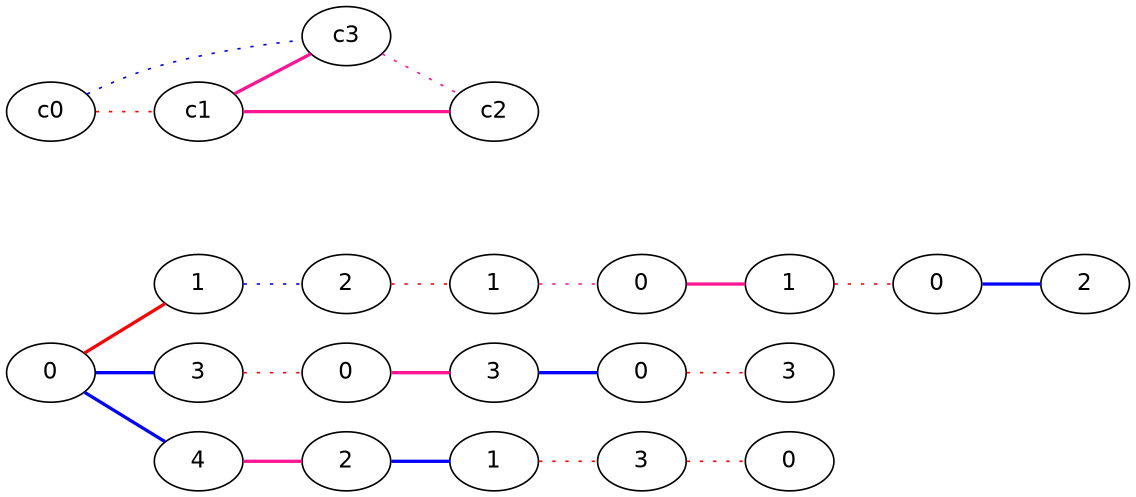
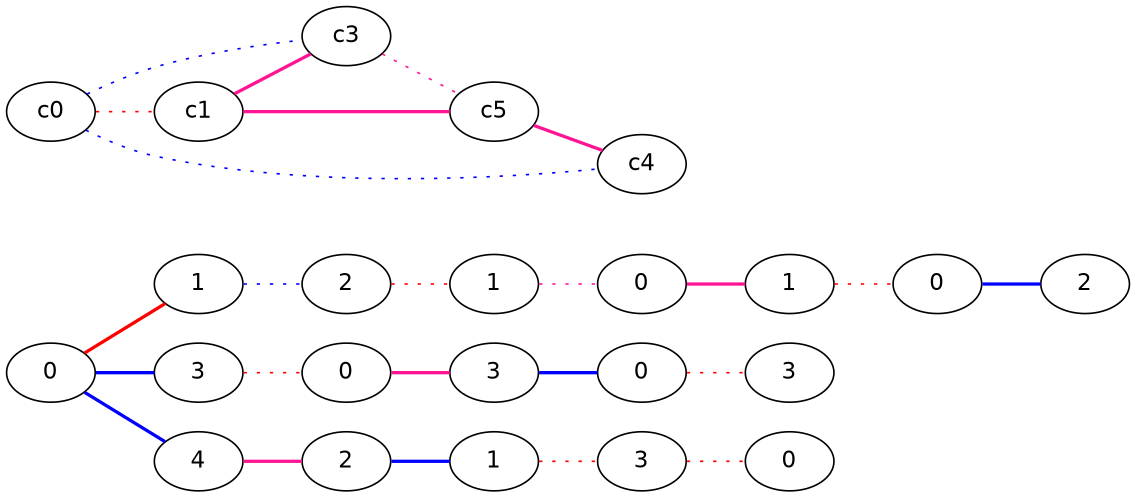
(494, 112) -> (494, 112)
none -> (642, 164)
